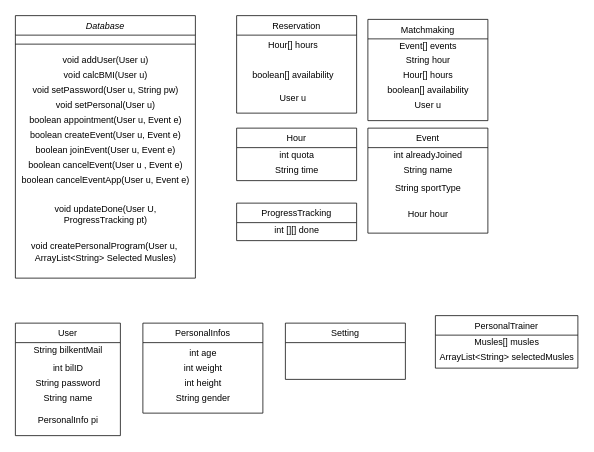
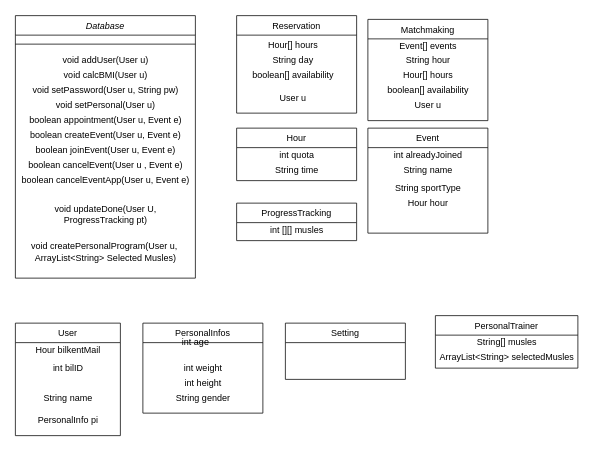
none -> (293, 60)
(428, 214) -> (428, 203)
(297, 230) -> (297, 230)
(507, 342) -> (507, 342)
(68, 350) -> (68, 350)
(203, 353) -> (195, 342)
(68, 383) -> none
